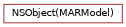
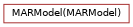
(63, 14) -> (67, 14)
